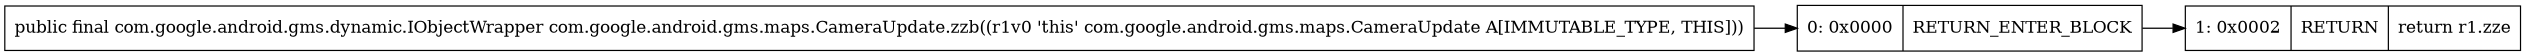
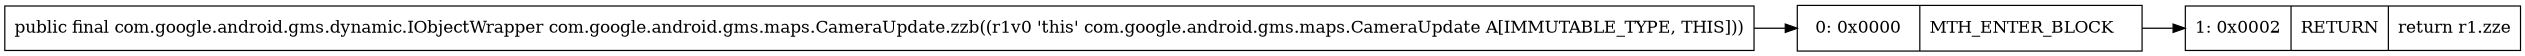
(2023, 28) -> (2022, 28)
